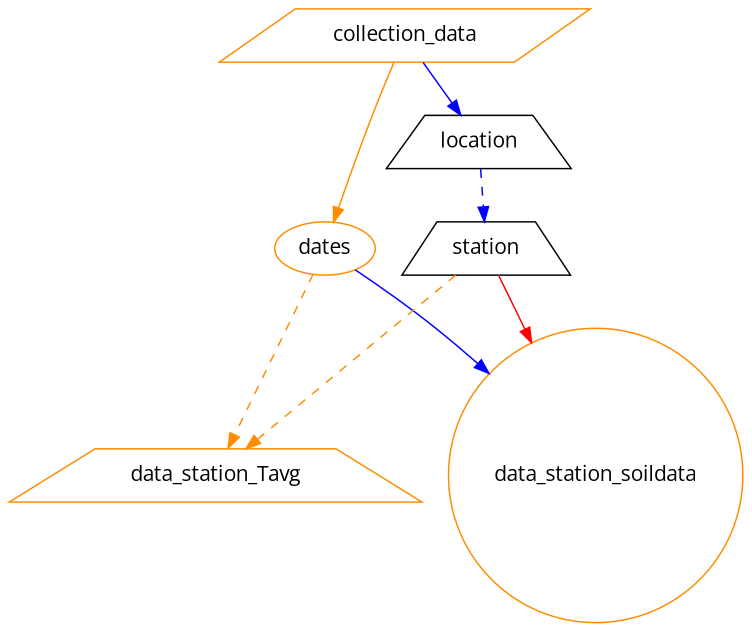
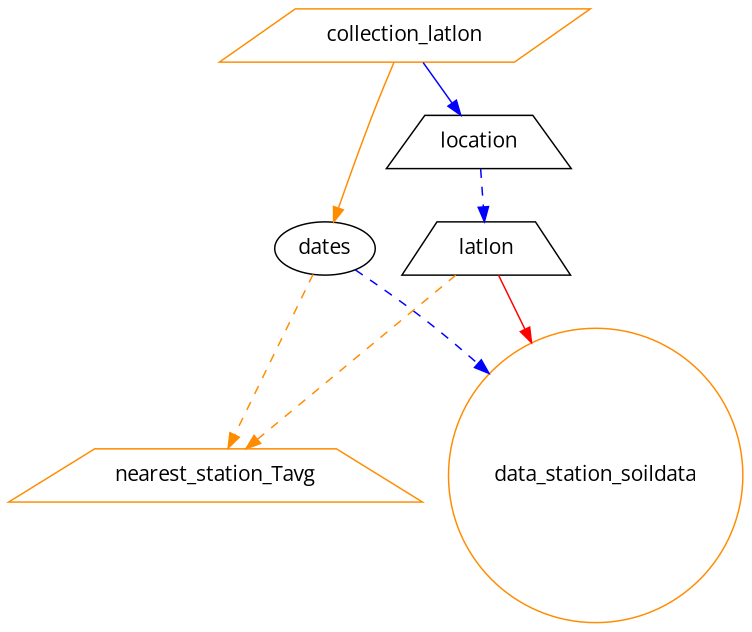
(405, 36) -> (405, 36)
(325, 248) -> (325, 248)
(486, 248) -> (486, 248)
(421, 317) -> (421, 317)
(216, 475) -> (216, 475)
